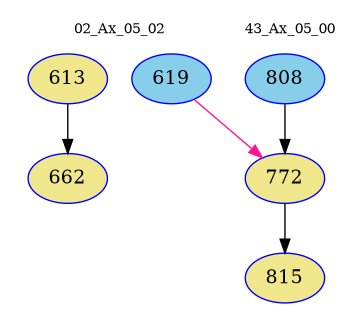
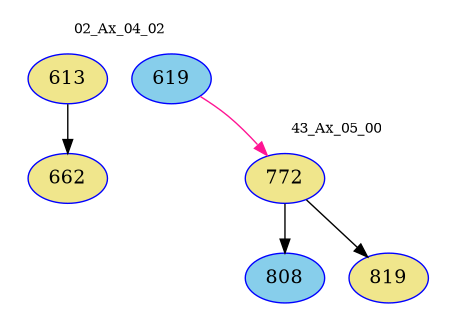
(120, 30) -> (120, 30)
(285, 122) -> (285, 221)
(285, 278) -> (389, 278)
